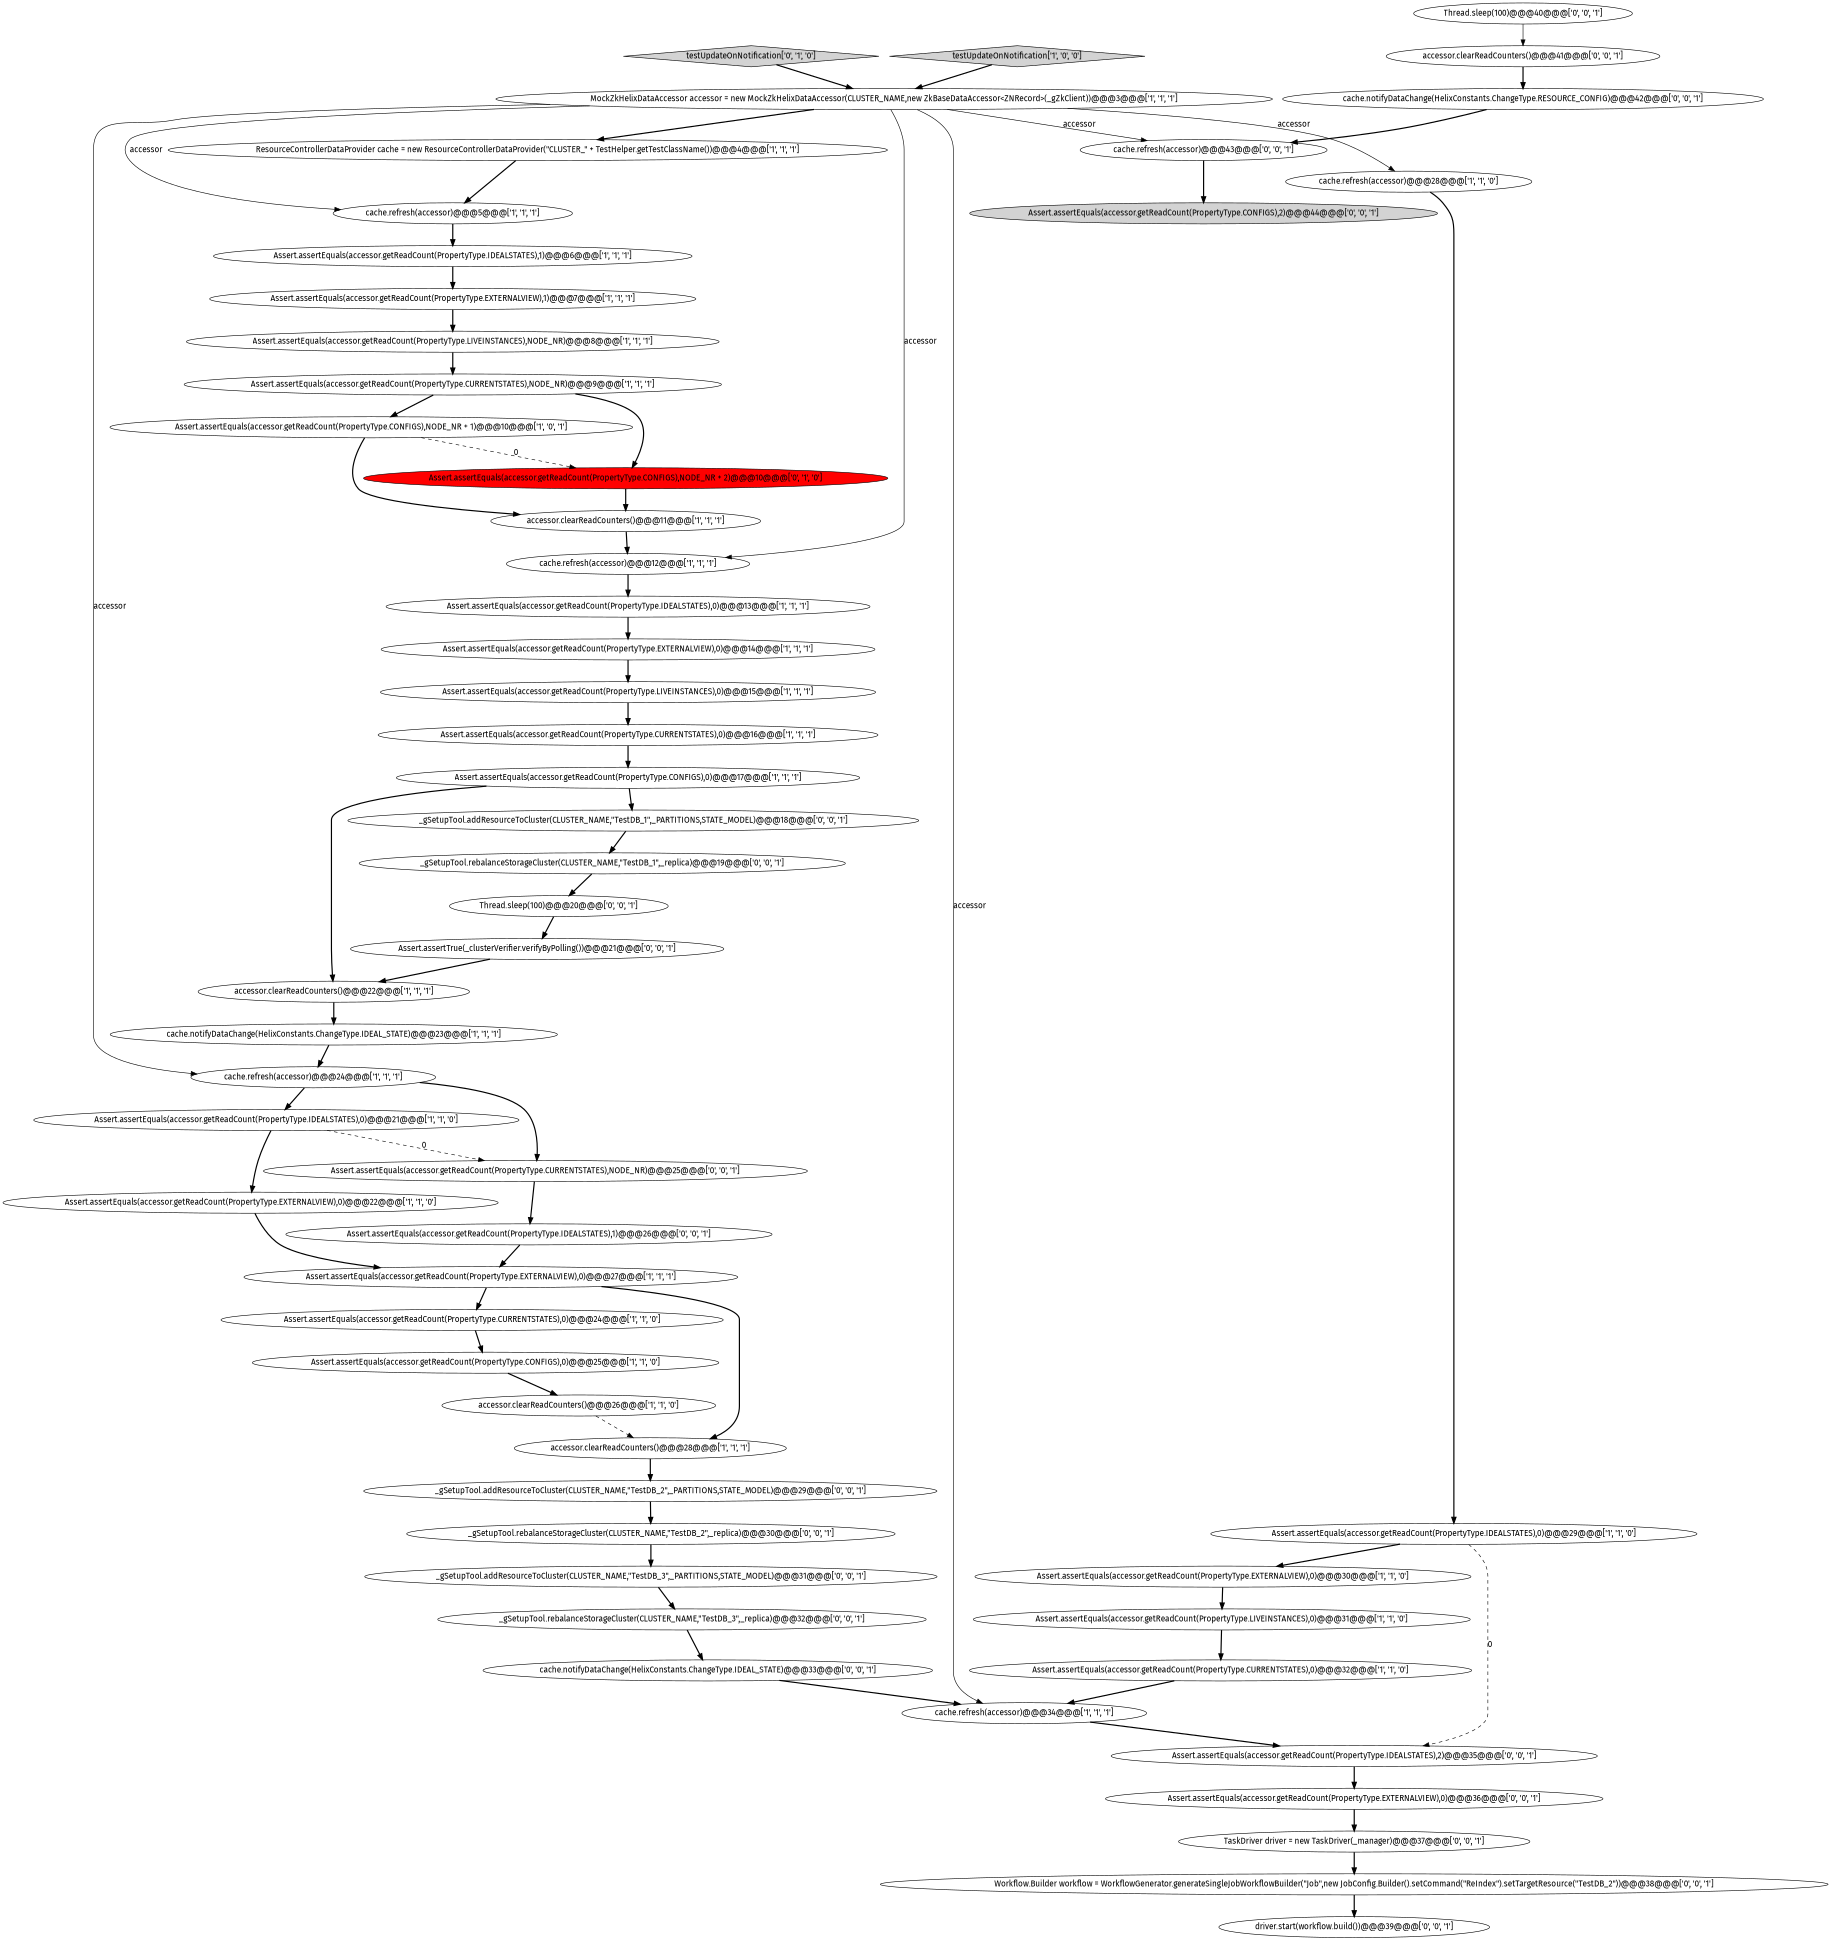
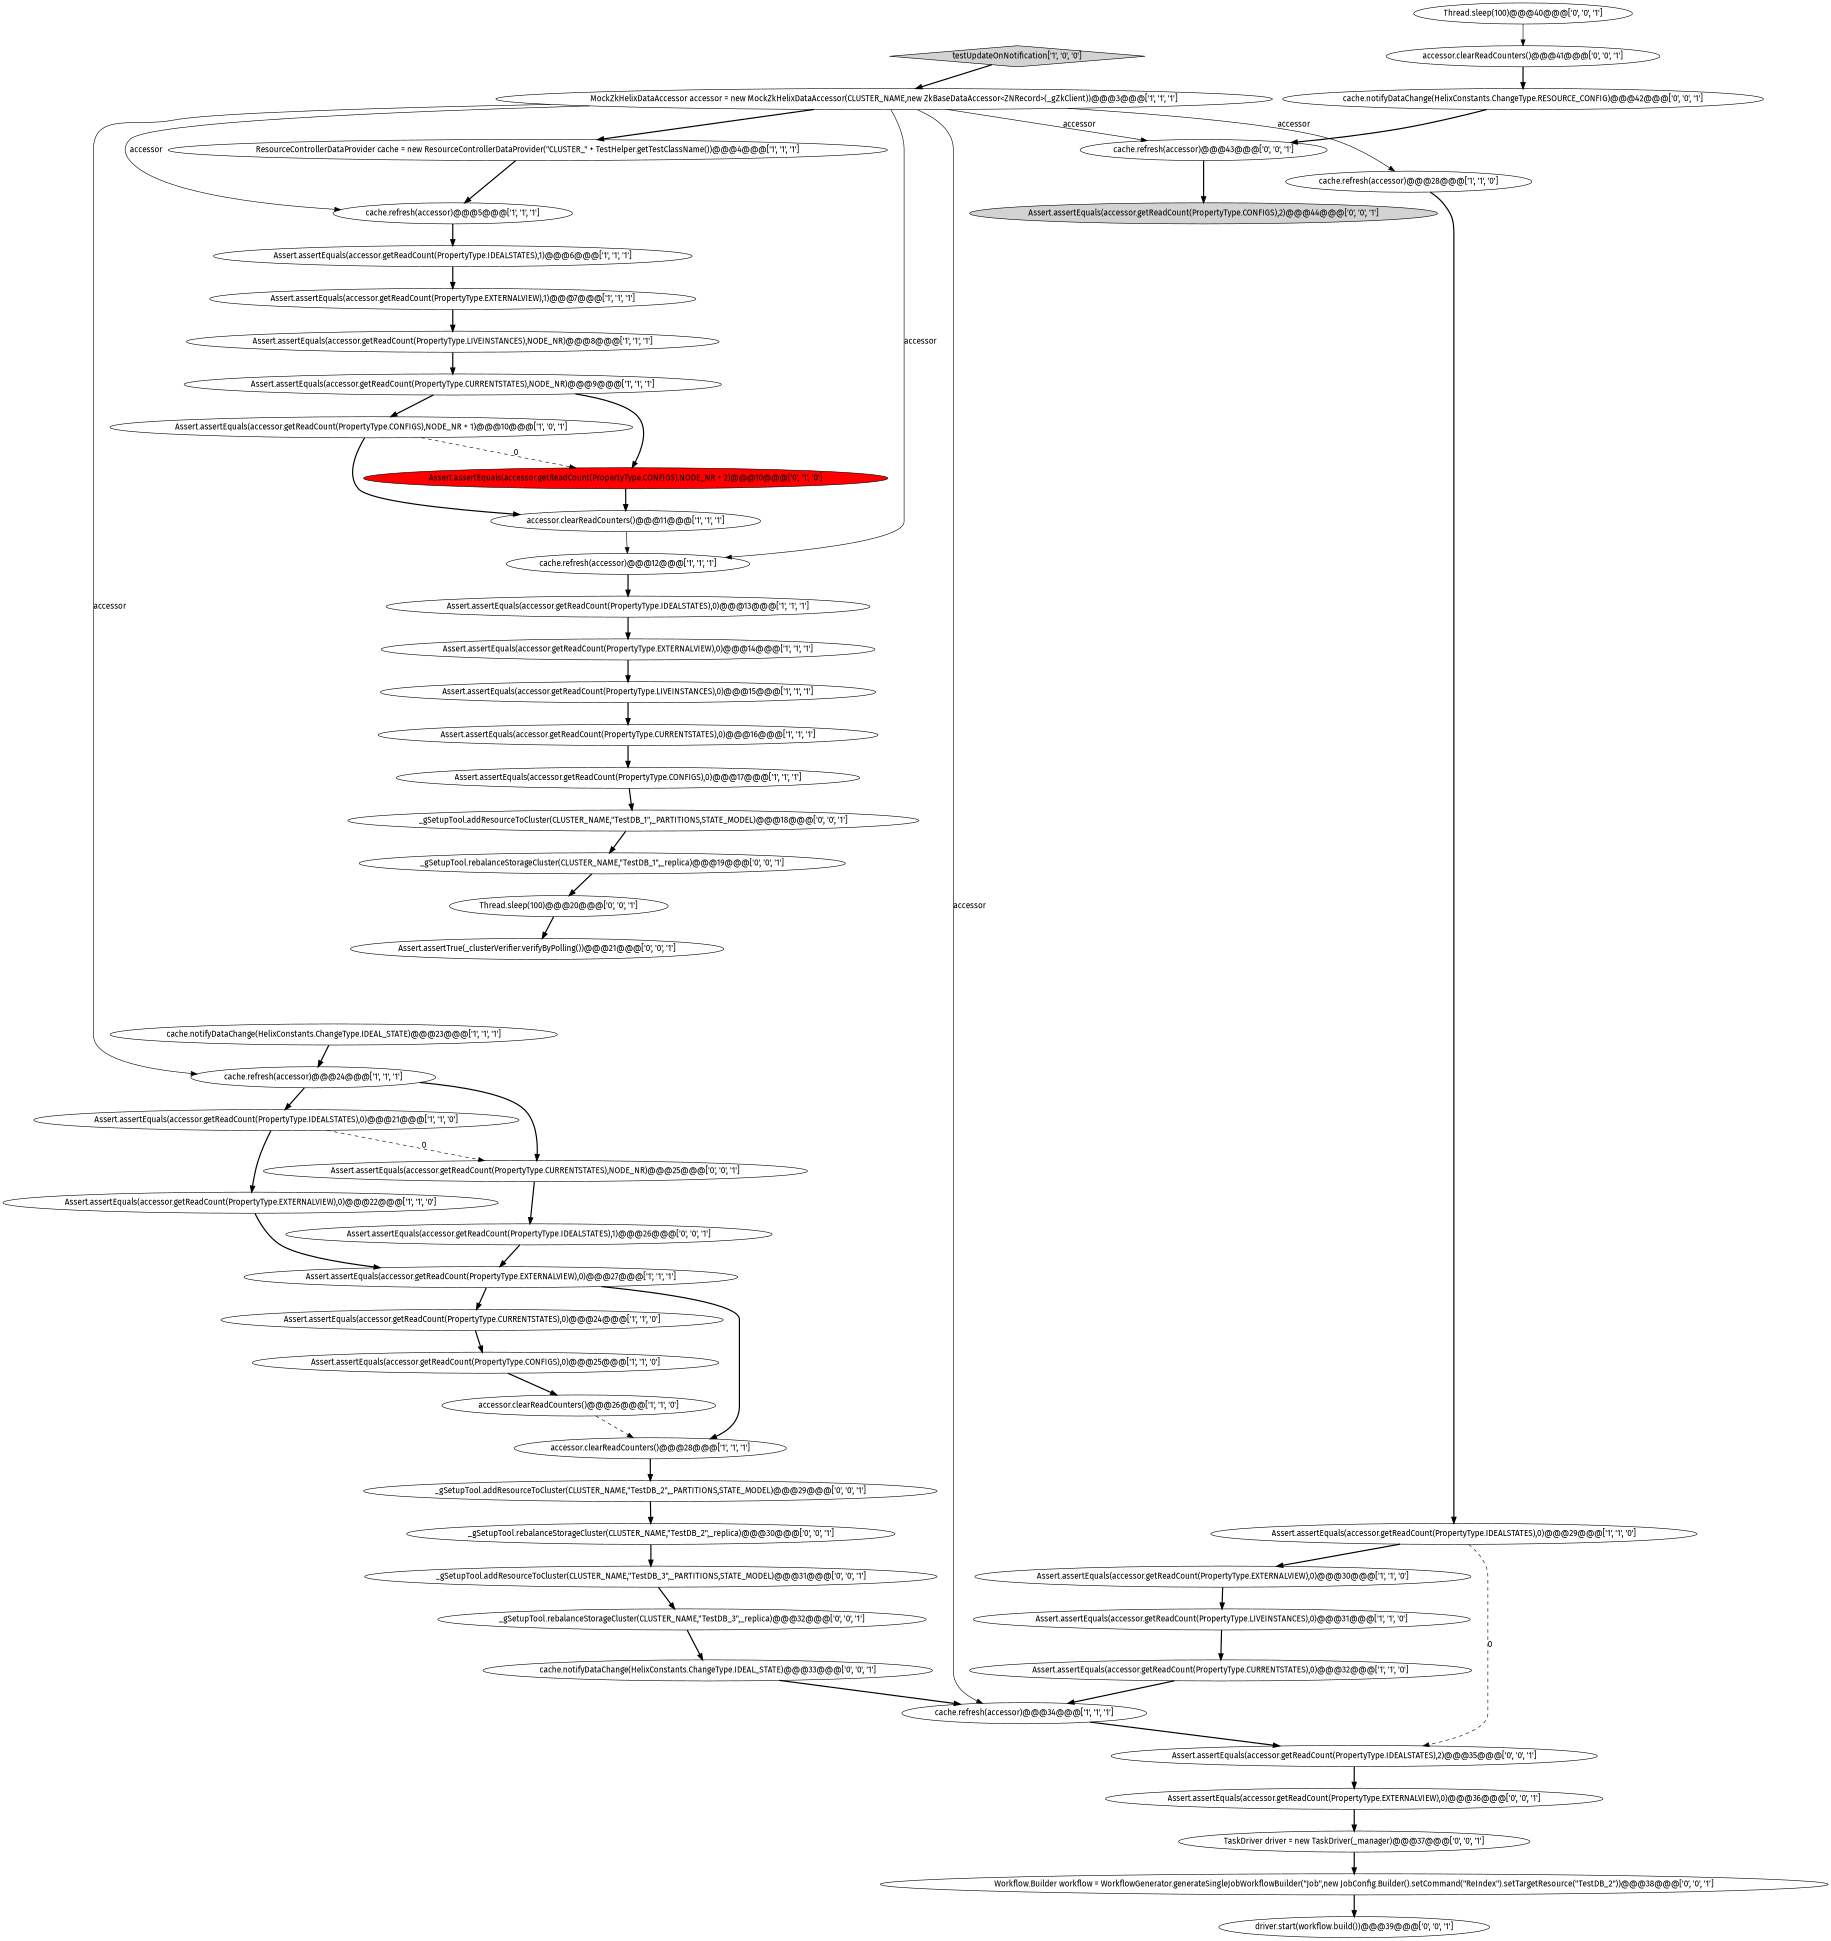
(751, 56) -> none
(627, 540) -> (627, 540)
(334, 992) -> none
